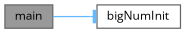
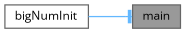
(72, 17) -> (107, 17)
